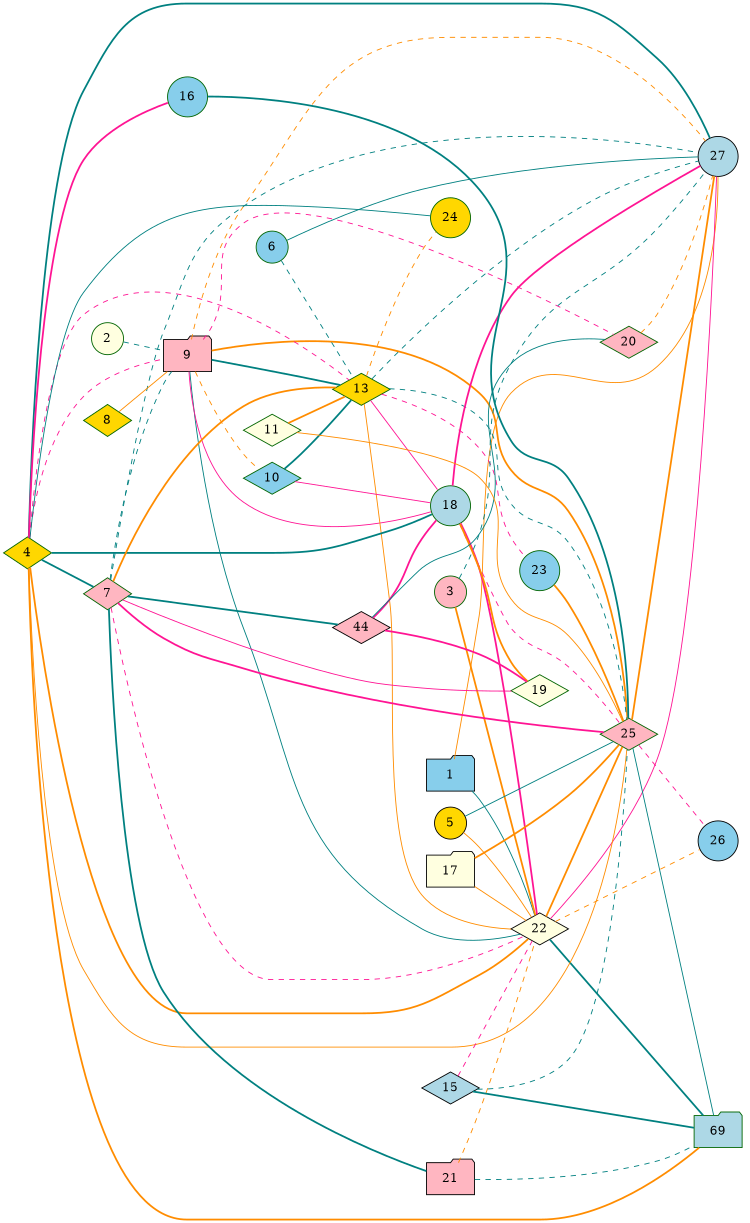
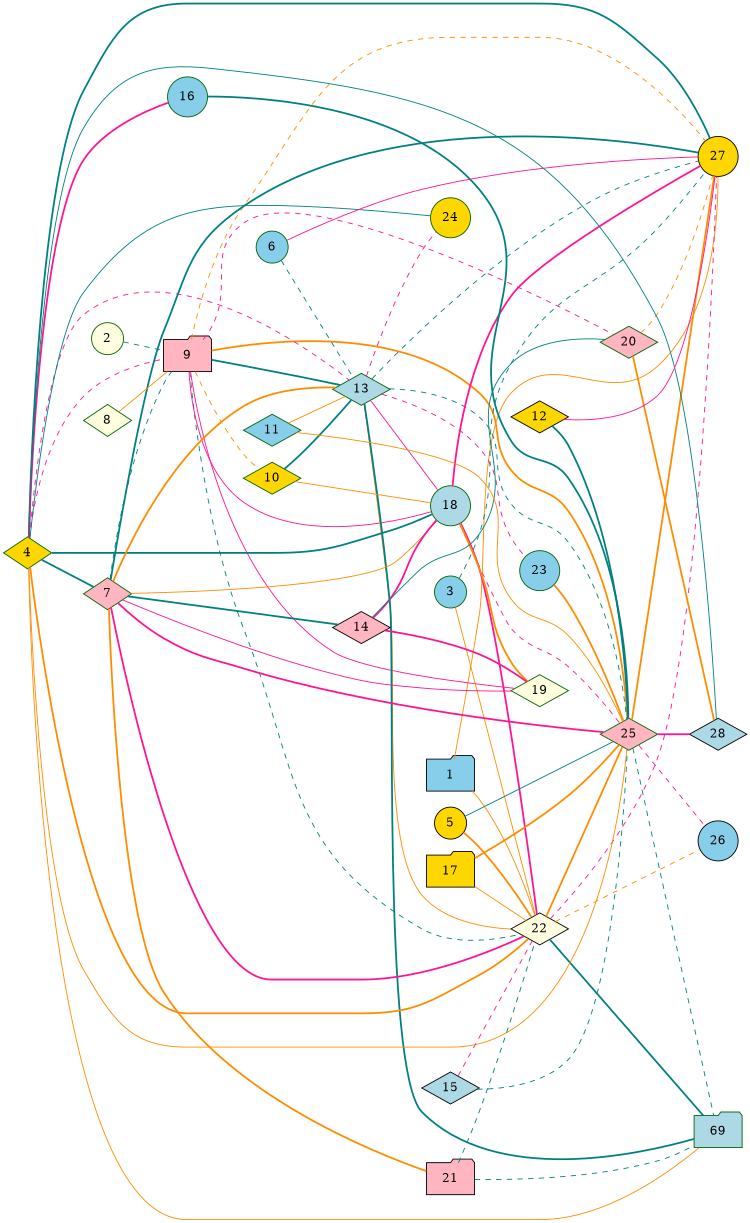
(718, 156) -> (718, 156)
(488, 176) -> (488, 176)
(271, 192) -> (271, 192)
(396, 301) -> (396, 301)
(361, 389) -> (361, 389)
(317, 410) -> (317, 410)
none -> (540, 417)
(108, 420) -> (108, 420)
(272, 430) -> (272, 430)
(272, 478) -> (272, 478)
(363, 492) -> (363, 492)
(691, 566) -> (691, 566)
none -> (294, 584)
(451, 592) -> (451, 592)
none -> (283, 606)
(361, 628) -> (361, 628)
(275, 723) -> (275, 723)
none -> (718, 734)
(495, 761) -> (495, 761)
(509, 850) -> (509, 850)
(451, 871) -> (451, 871)
(500, 873) -> (500, 873)
(213, 930) -> (213, 930)
(673, 932) -> (673, 932)
(150, 962) -> (150, 962)
(500, 1054) -> (500, 1054)
(583, 1110) -> (394, 901)
(125, 1169) -> (125, 1169)
